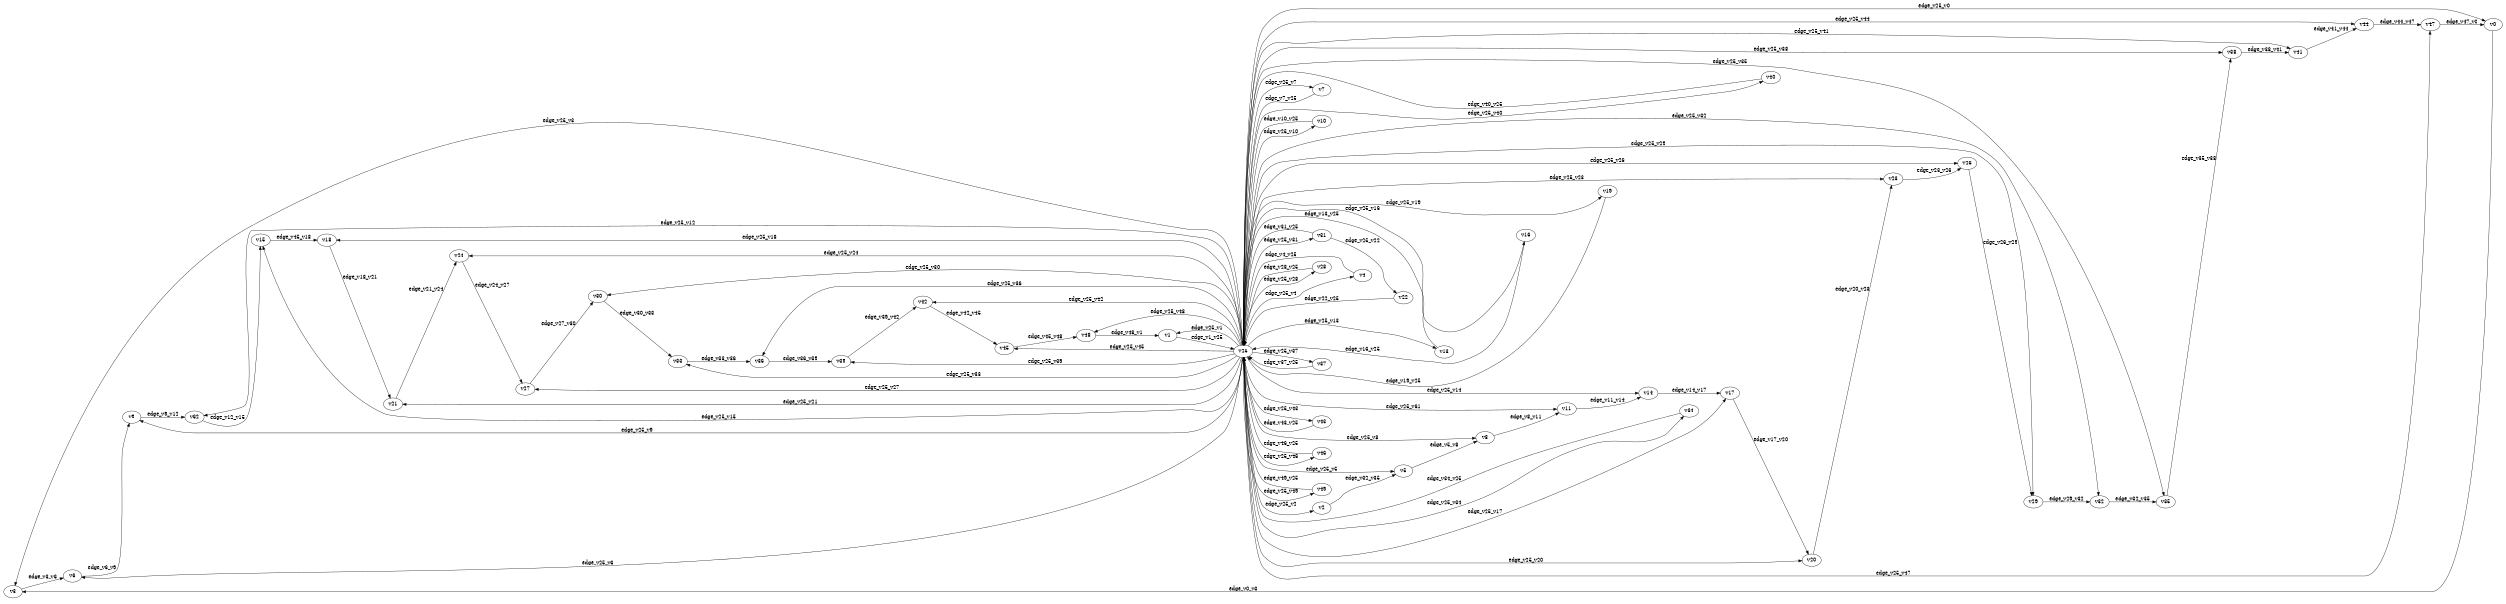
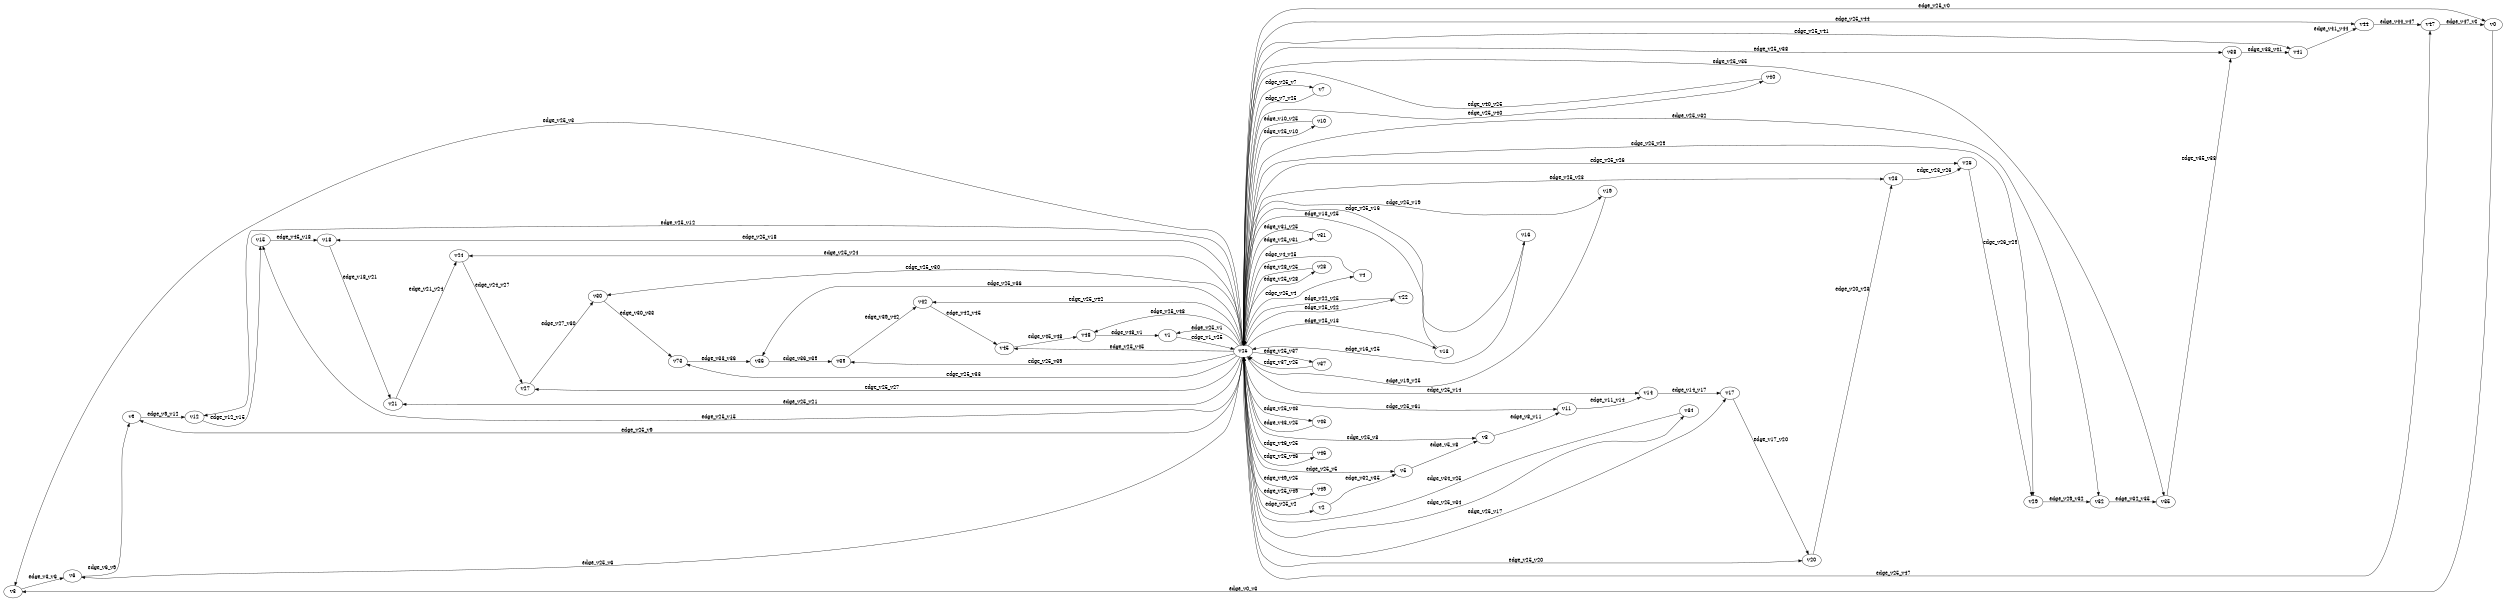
(1370, 257) -> (1312, 312)
(678, 362) -> (678, 362)
(195, 417) -> (195, 417)
